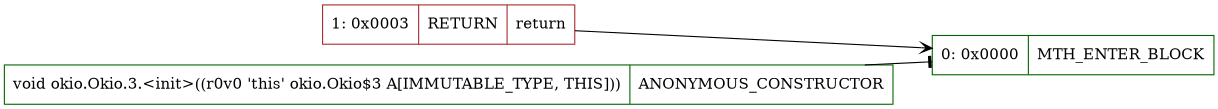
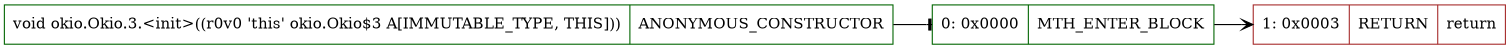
(748, 39) -> (1228, 25)
